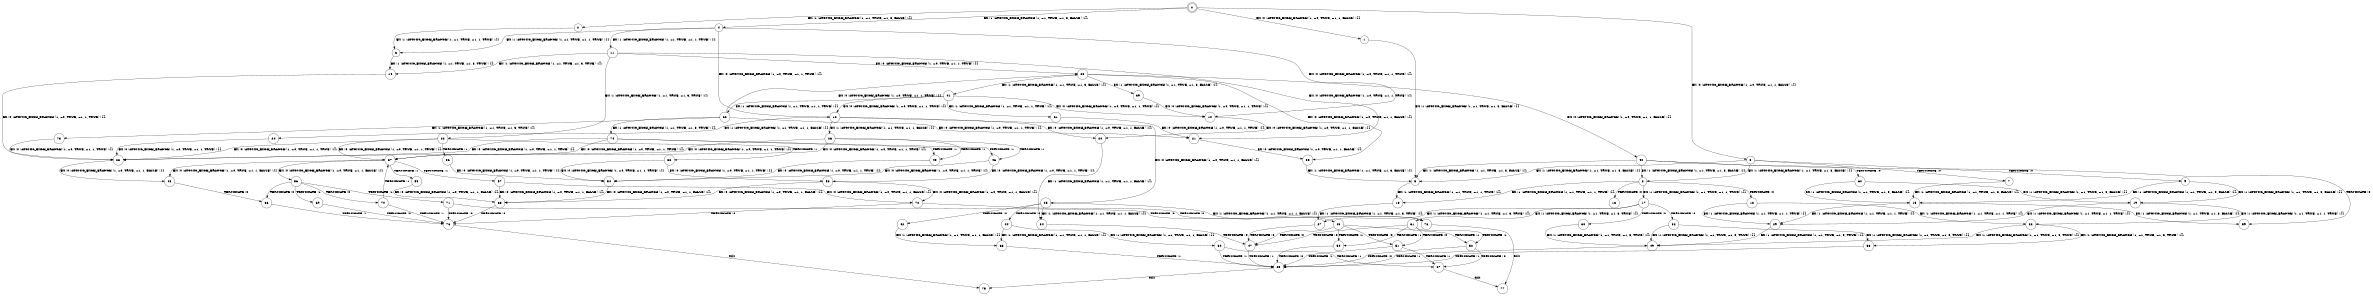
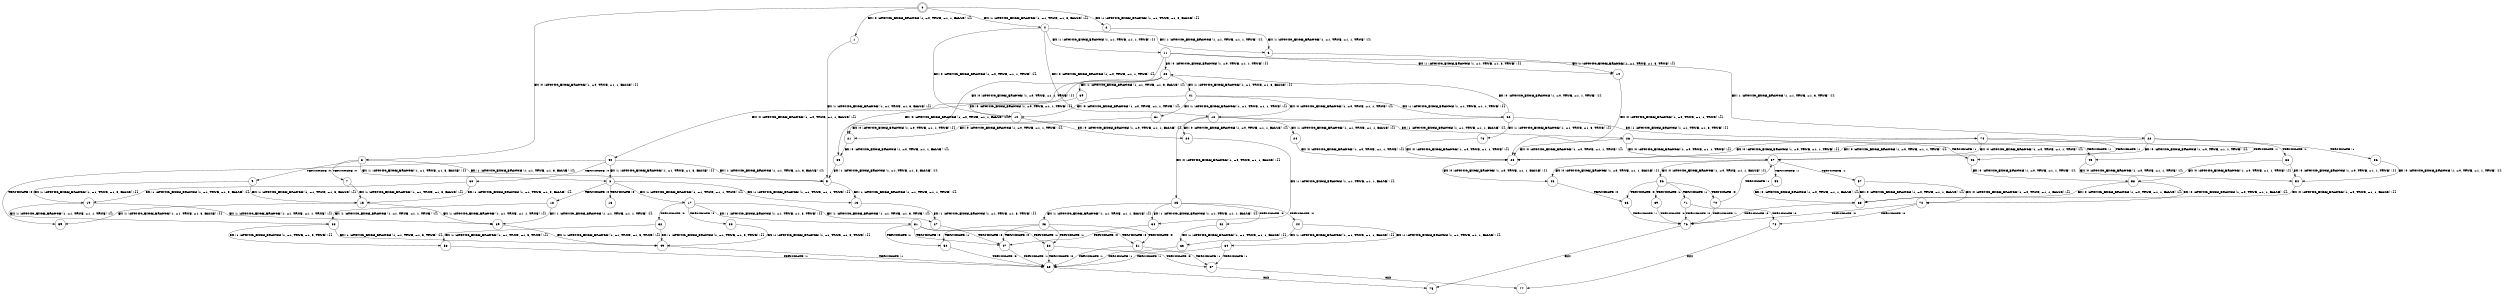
(804, 176) -> none
